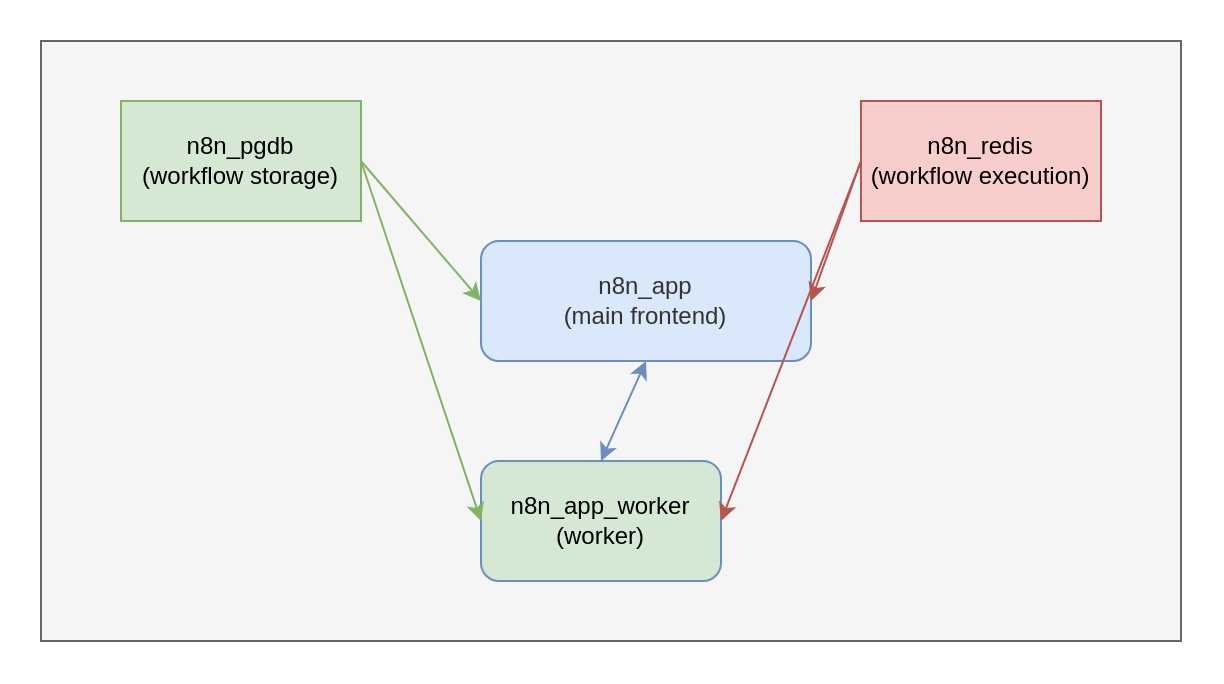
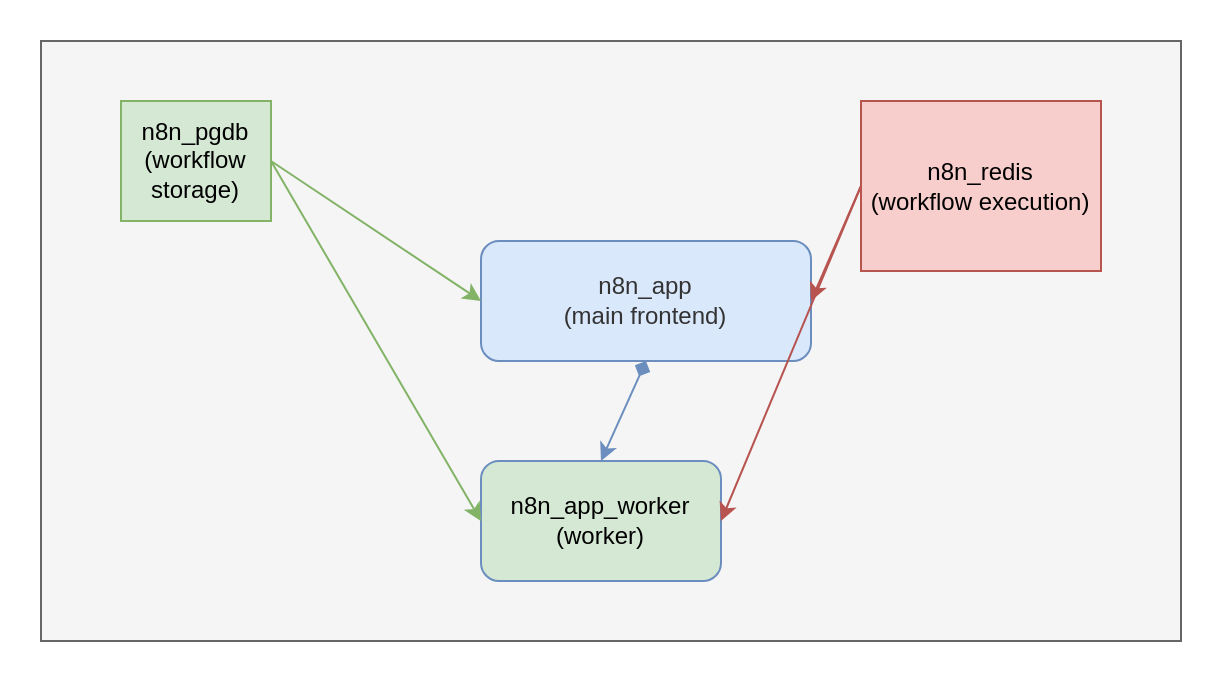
(241, 161) -> (196, 161)
(981, 161) -> (981, 186)
(640, 374) -> (640, 375)
